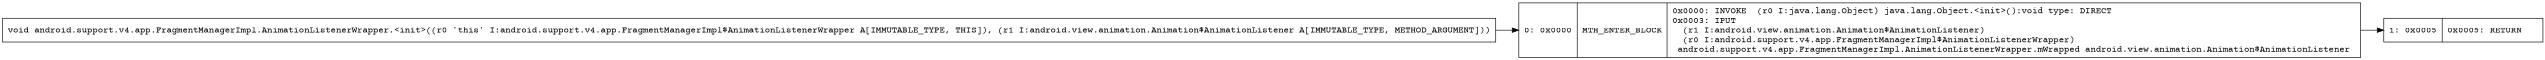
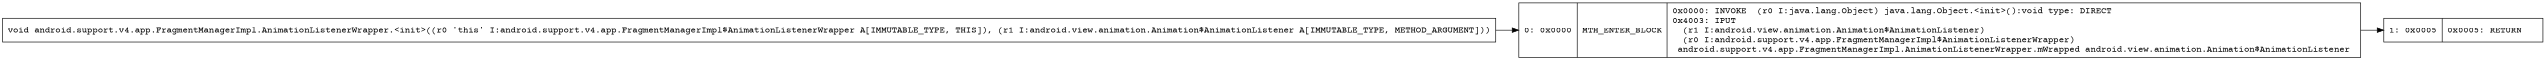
(1709, 20) -> (1709, 20)
